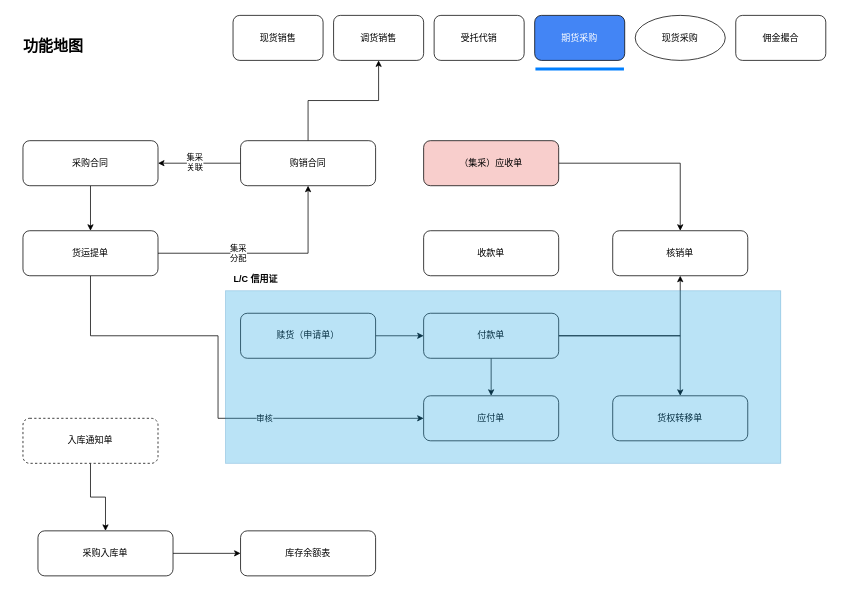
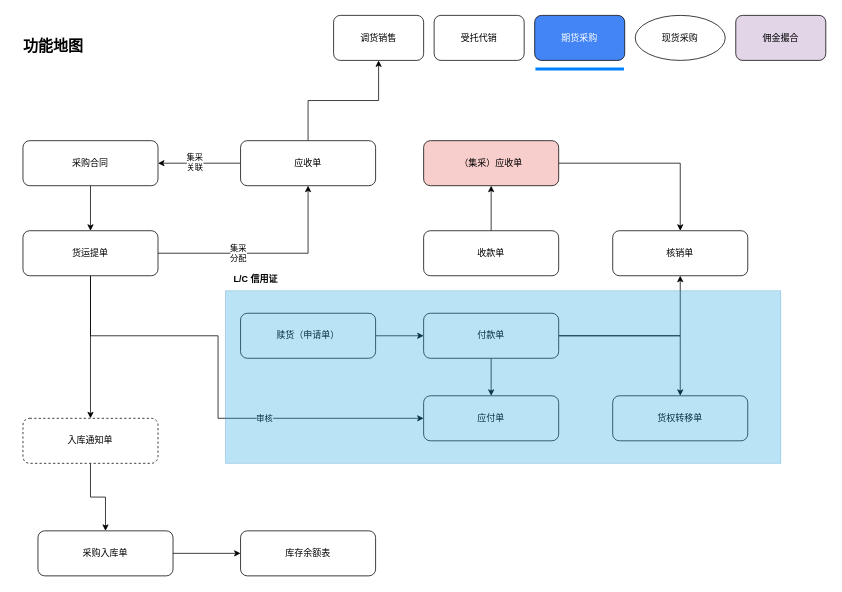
(278, 38) -> none
(780, 38) -> (780, 38)
(308, 163) -> (308, 163)
none -> (491, 192)
none -> (90, 375)
